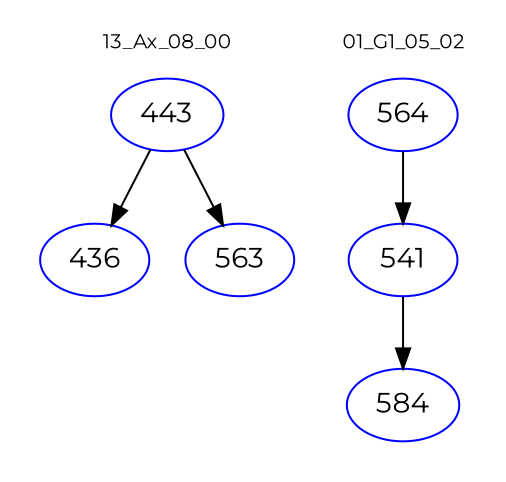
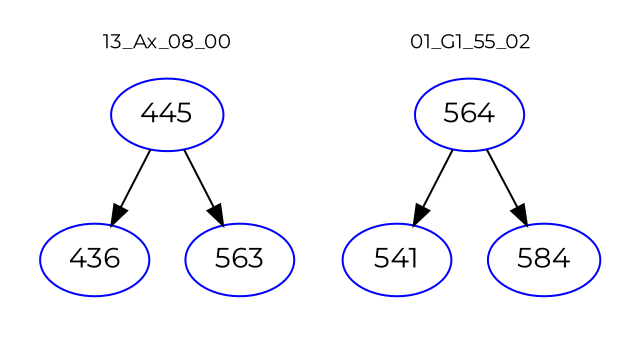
(404, 43) -> (472, 43)
(167, 115) -> (167, 115)
(403, 323) -> (502, 178)
